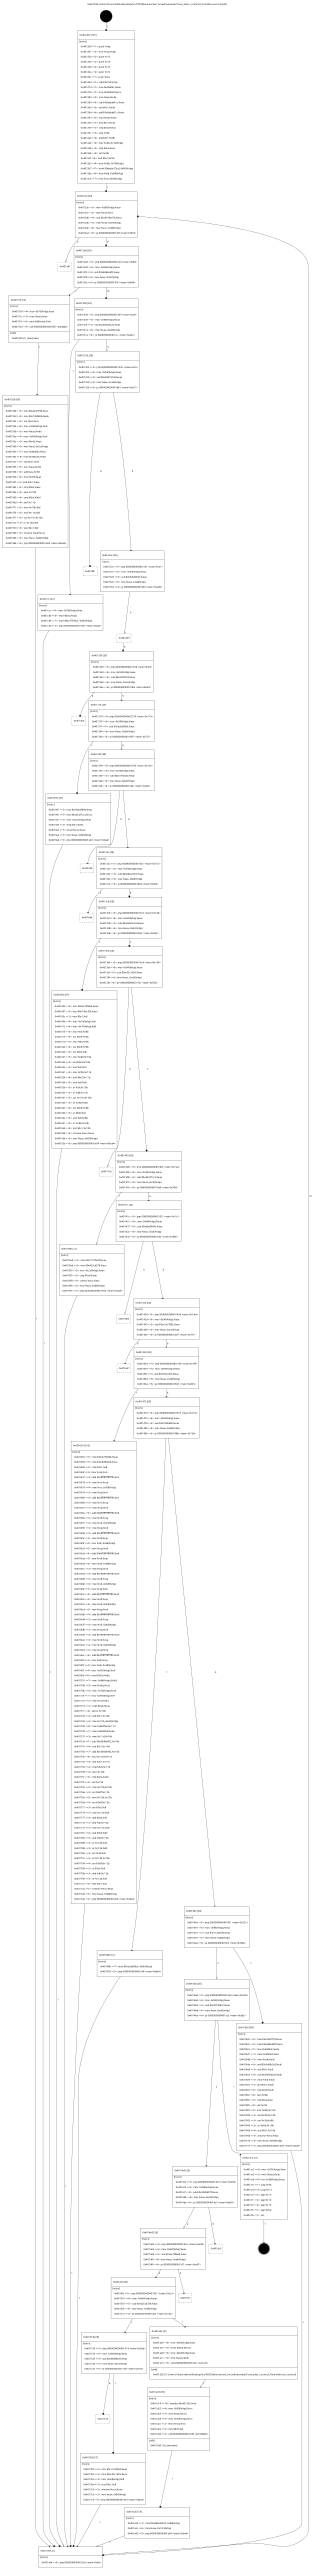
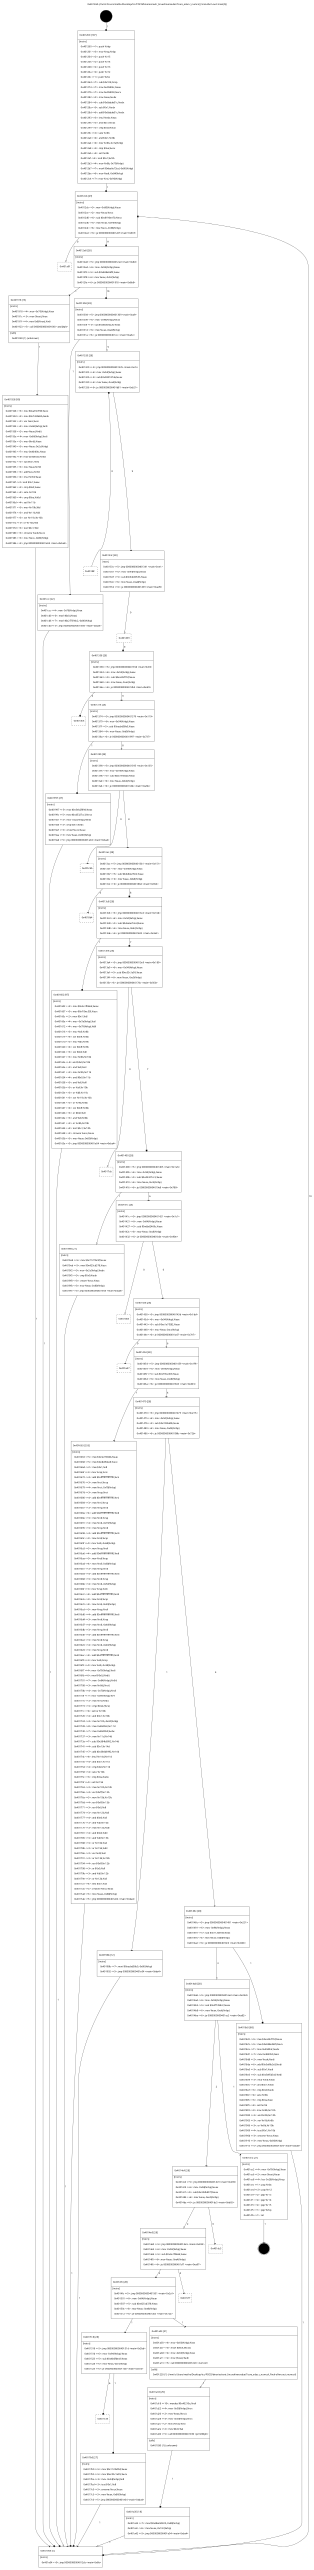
(91, 478) -> (110, 482)
